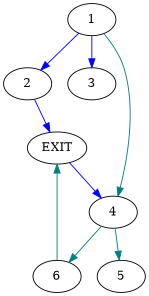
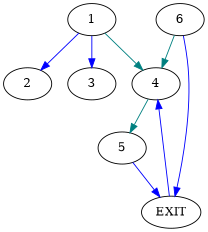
(40, 112) -> (144, 176)
(57, 217) -> (188, 112)
(88, 241) -> (170, 47)
